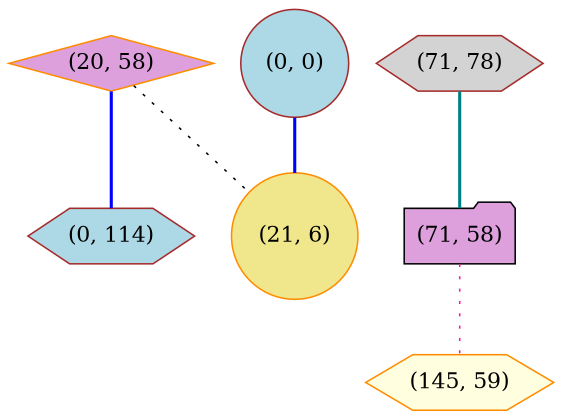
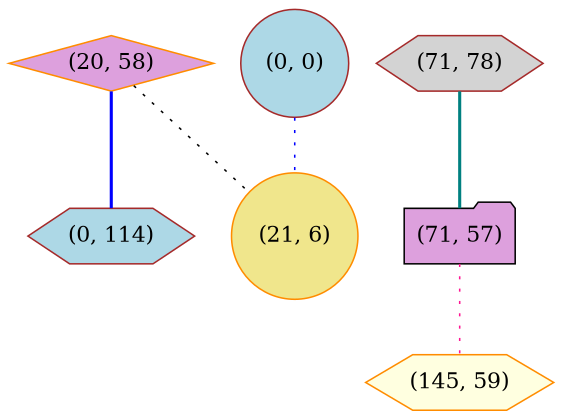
(295, 145) -> (295, 145)
(460, 236) -> (460, 236)
